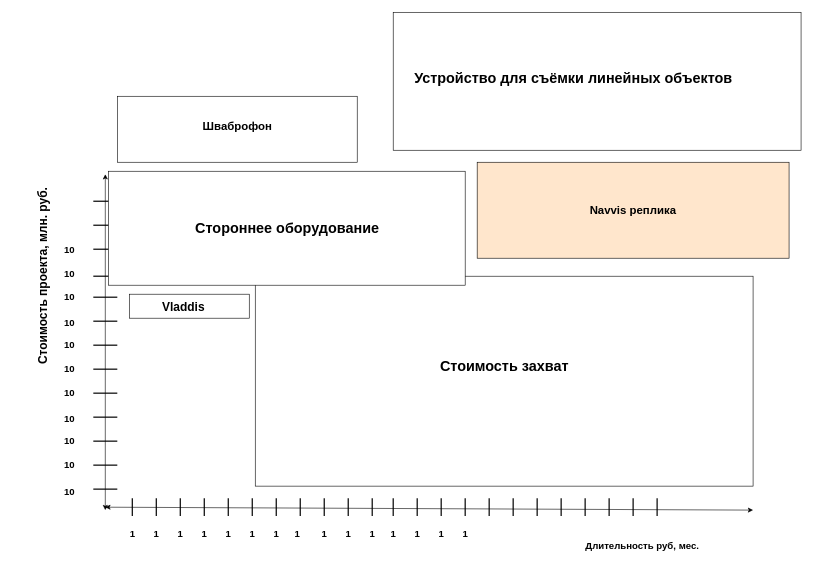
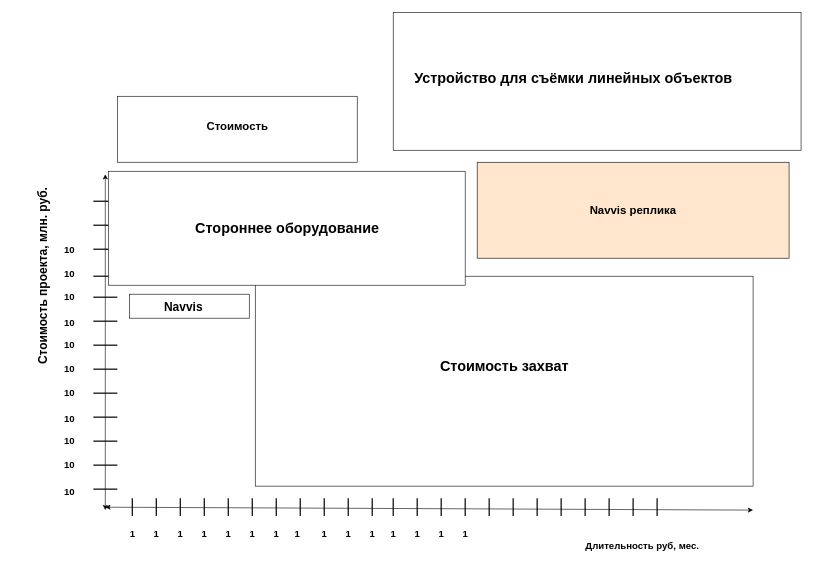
(238, 126) -> (238, 126)
(184, 306) -> (184, 306)
